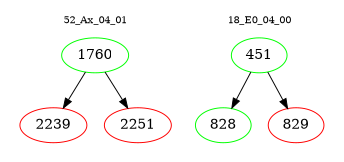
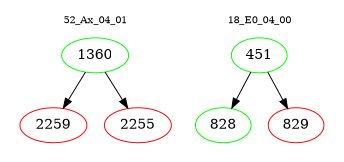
(95, 55) -> (95, 55)
(53, 125) -> (53, 125)
(138, 125) -> (138, 125)
